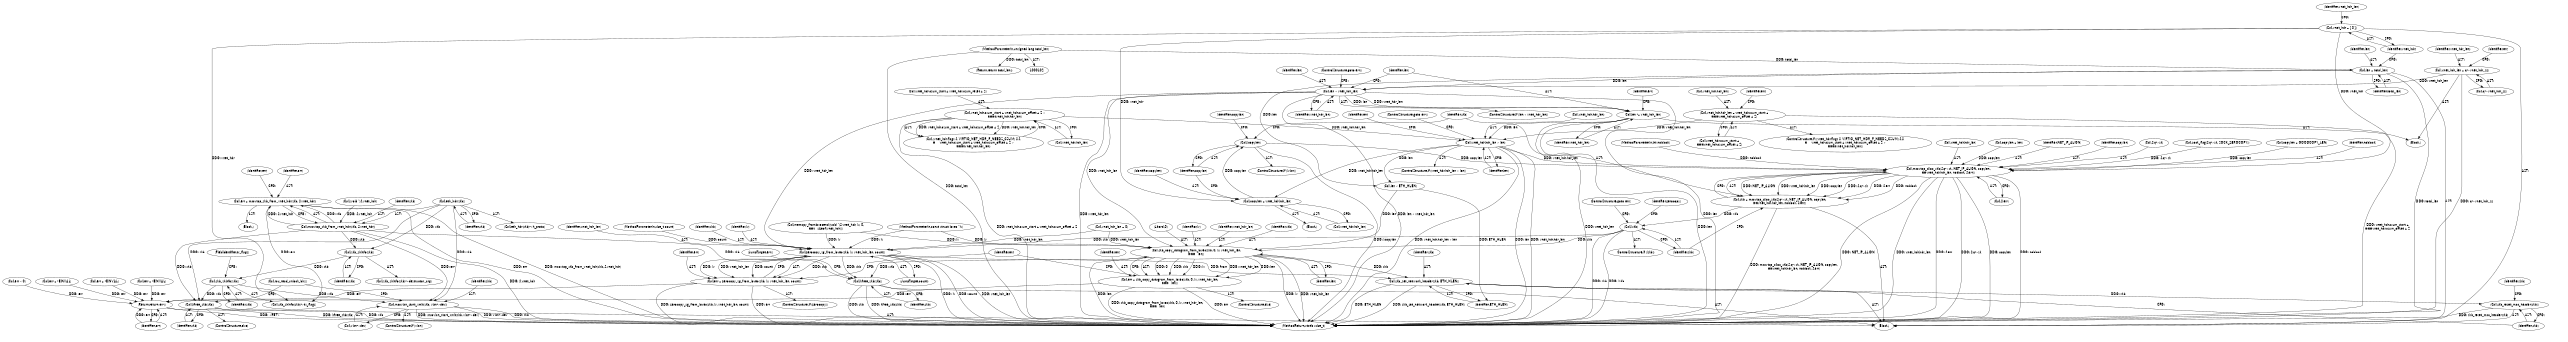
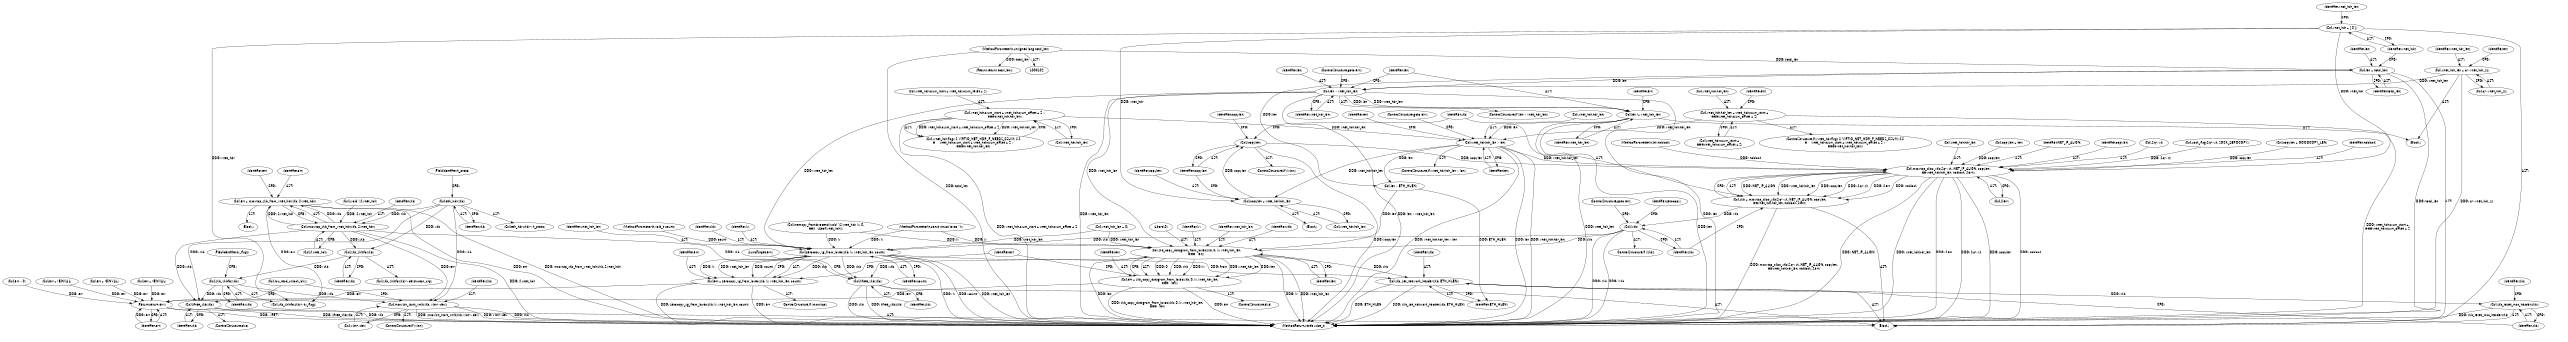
none -> (452, 171)
(399, 214) -> (399, 214)
(649, 227) -> (649, 227)
none -> (315, 252)
(914, 282) -> (914, 282)
(805, 305) -> (805, 305)
